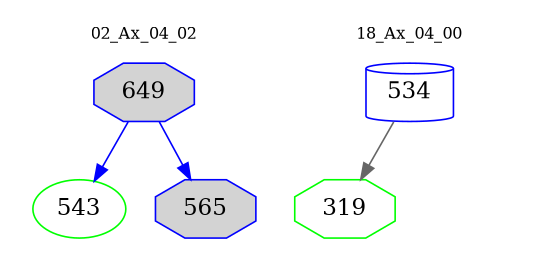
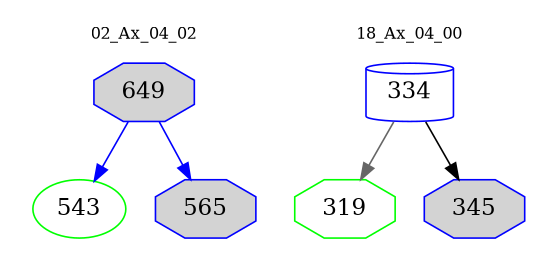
(410, 92) -> (410, 92)
none -> (474, 209)
